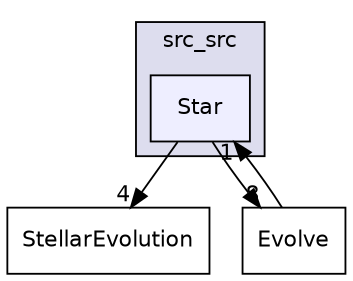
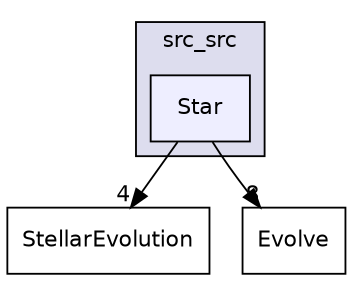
(265, 182) -> none
